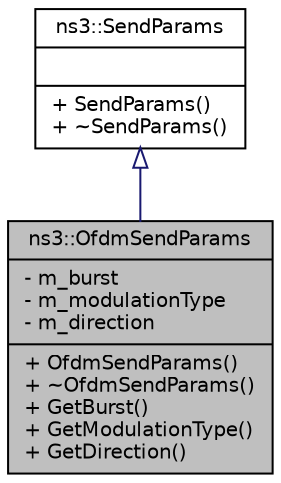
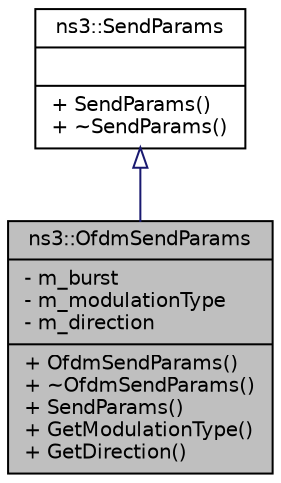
(87, 408) -> (104, 408)
